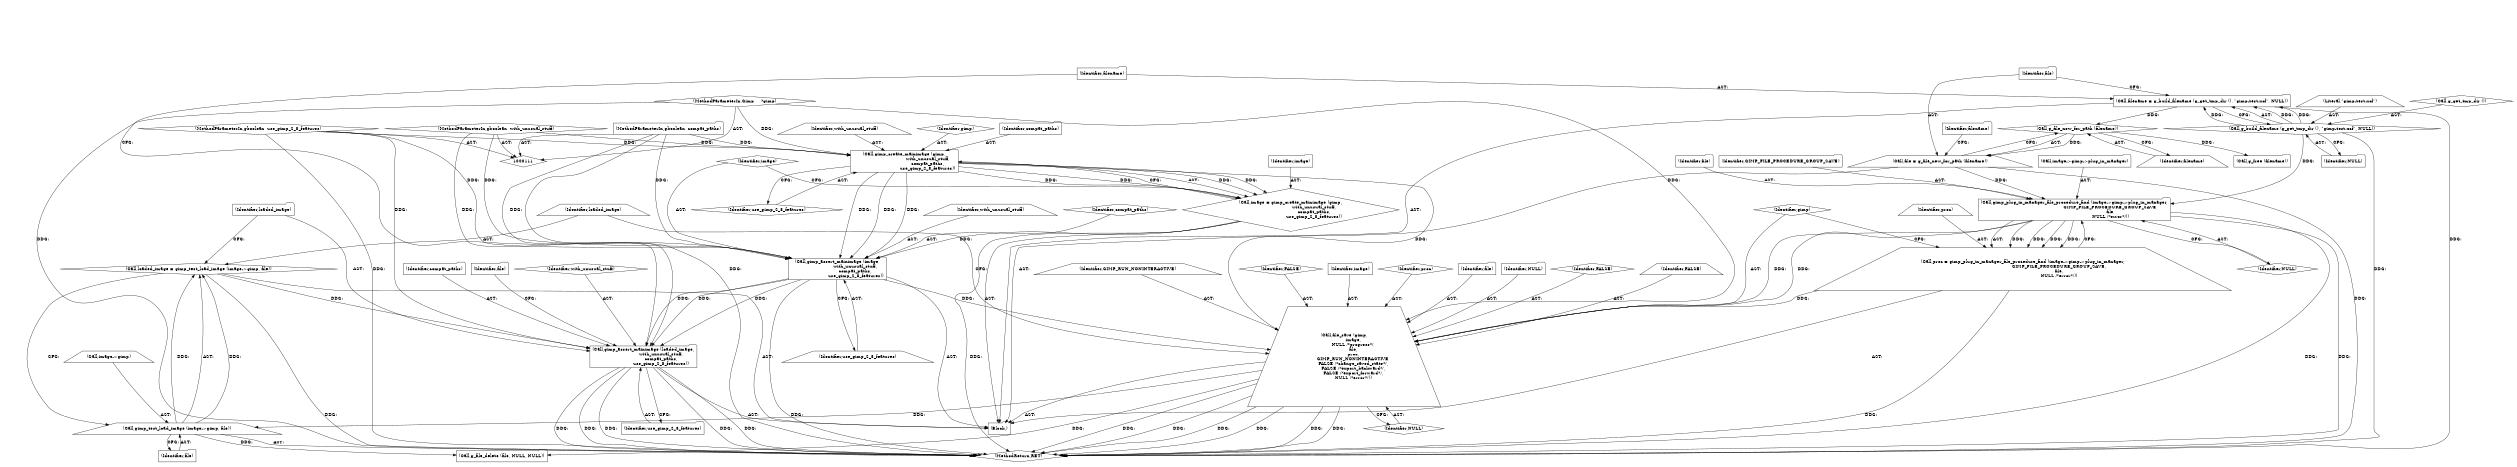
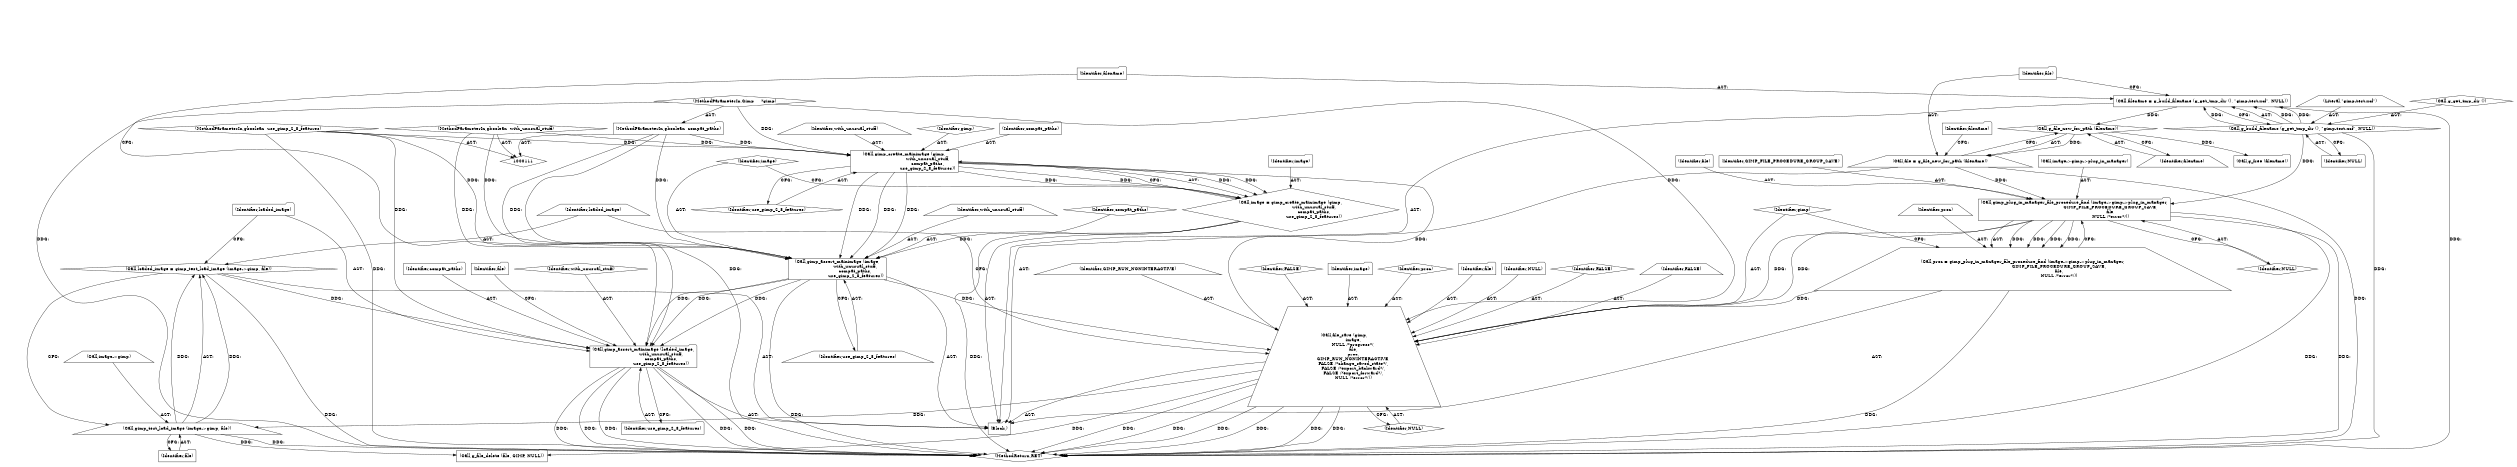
(651, 150) -> (704, 114)
(279, 442) -> (279, 442)
(502, 456) -> (502, 456)
